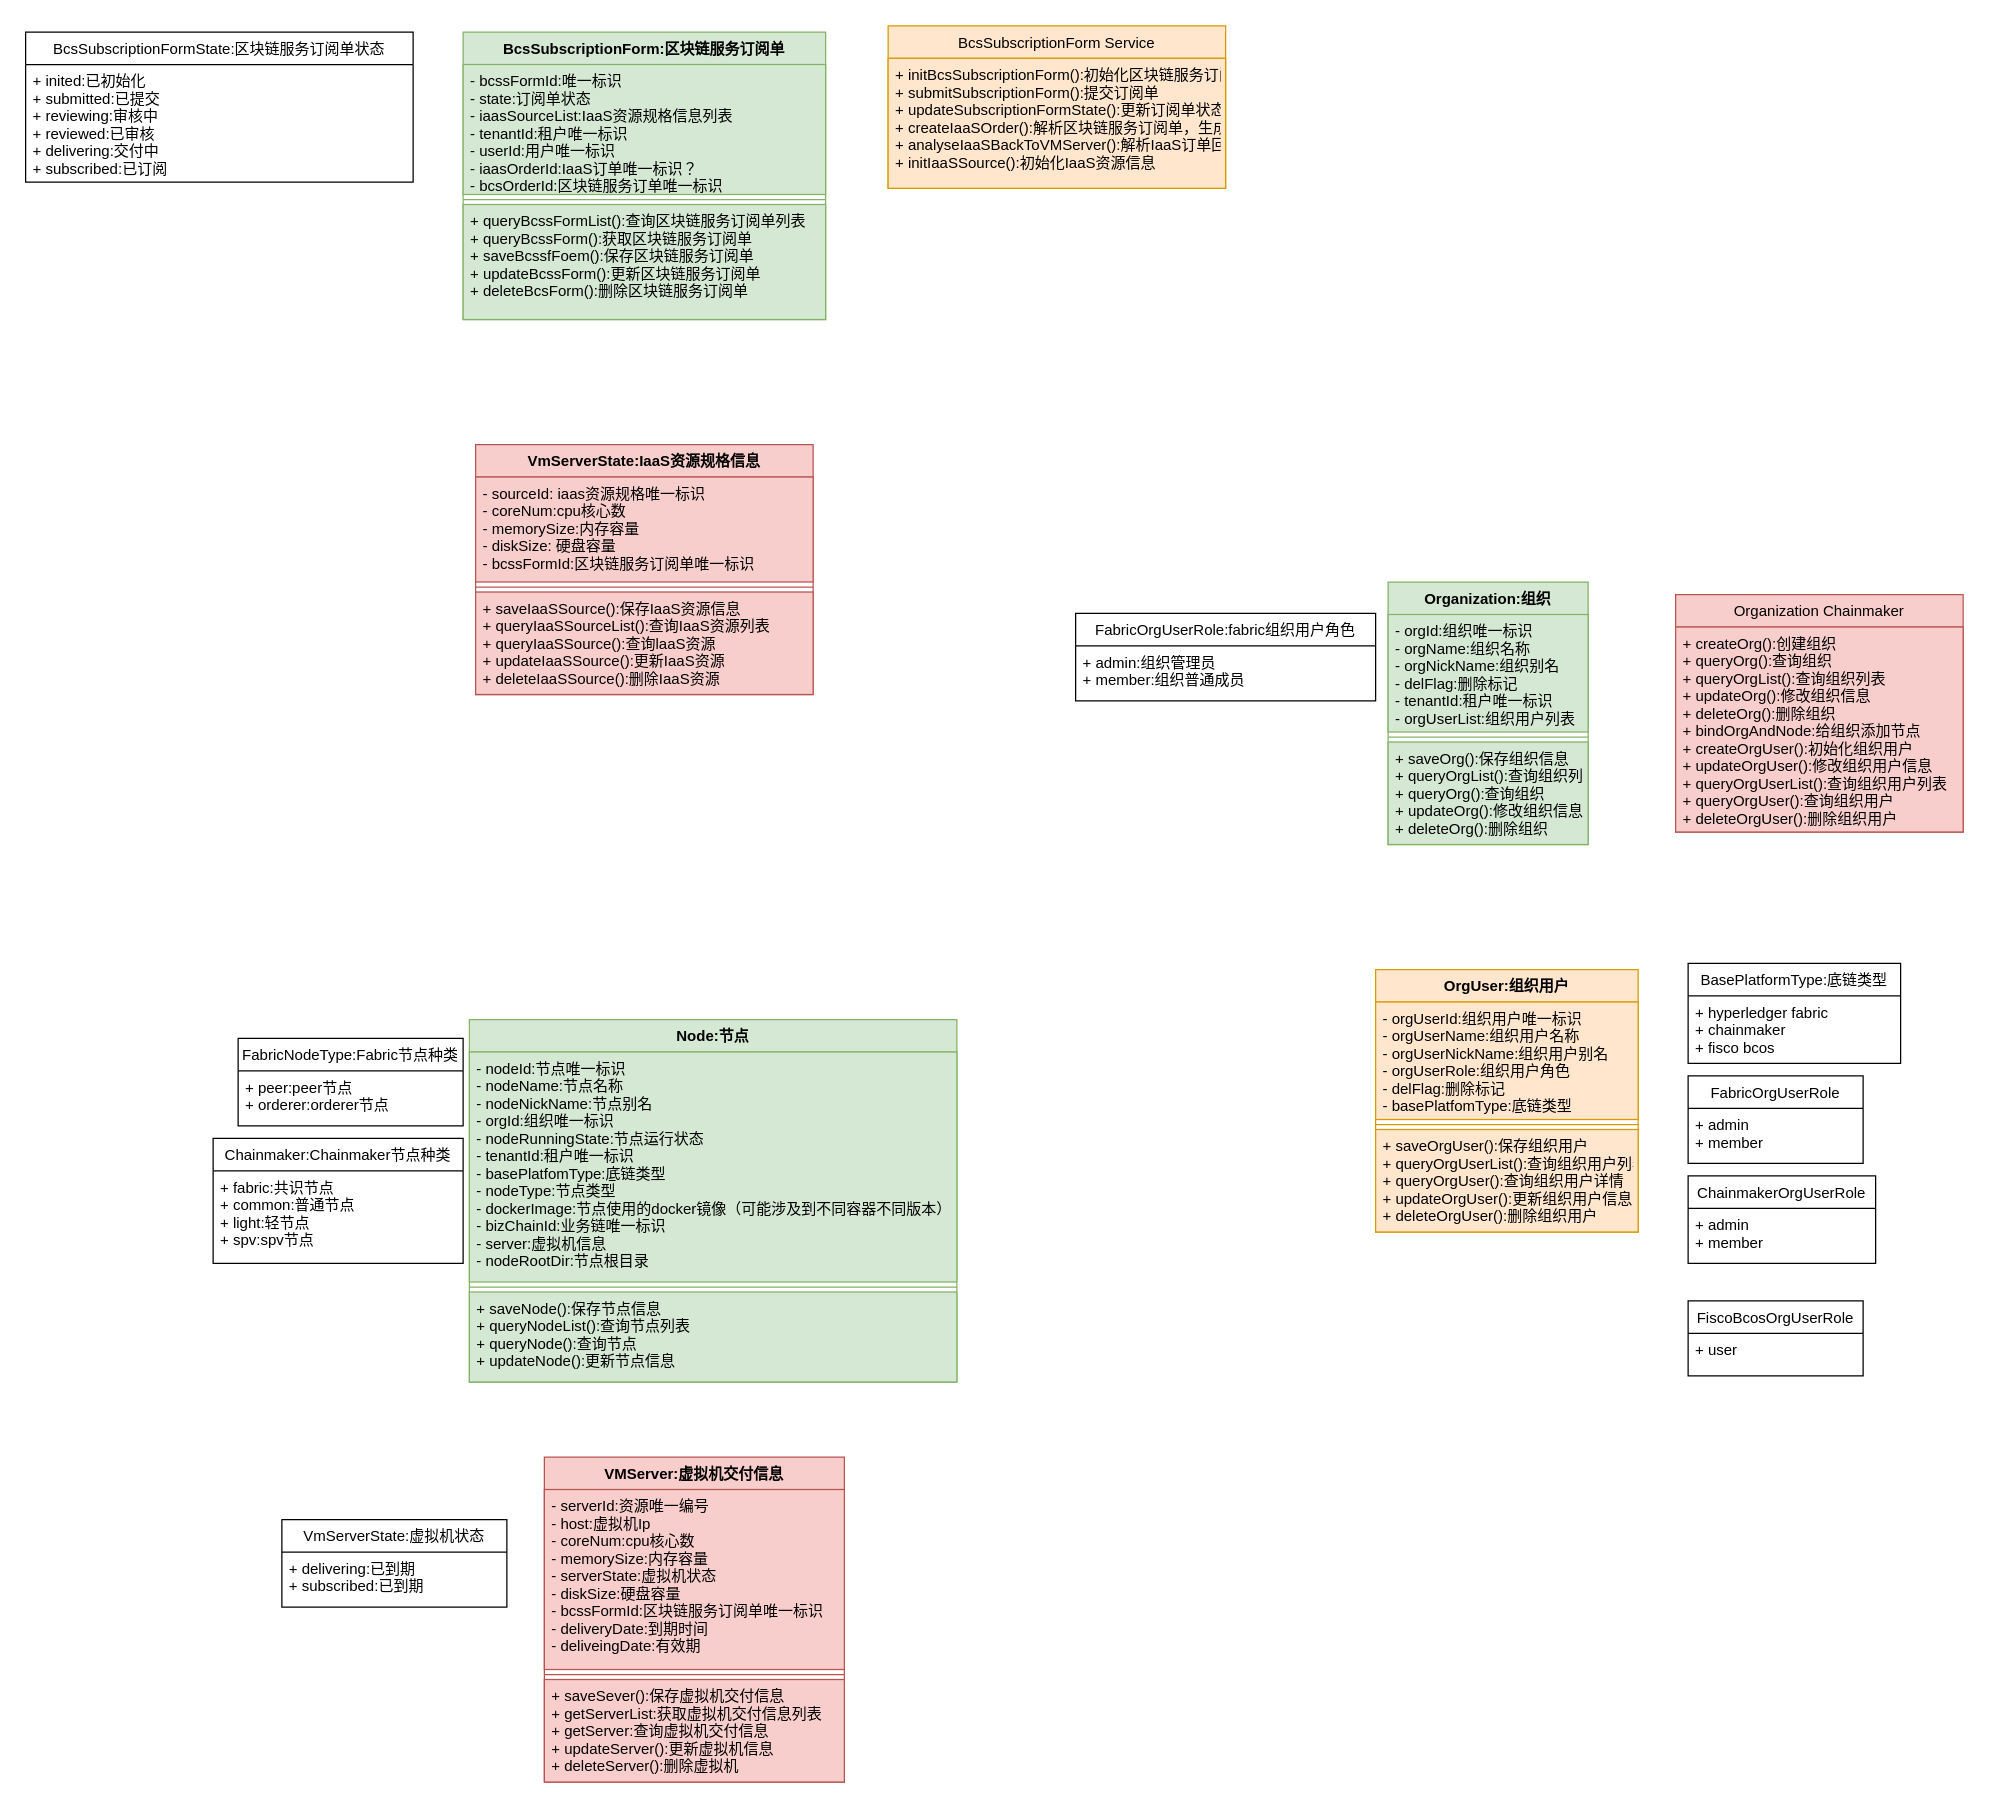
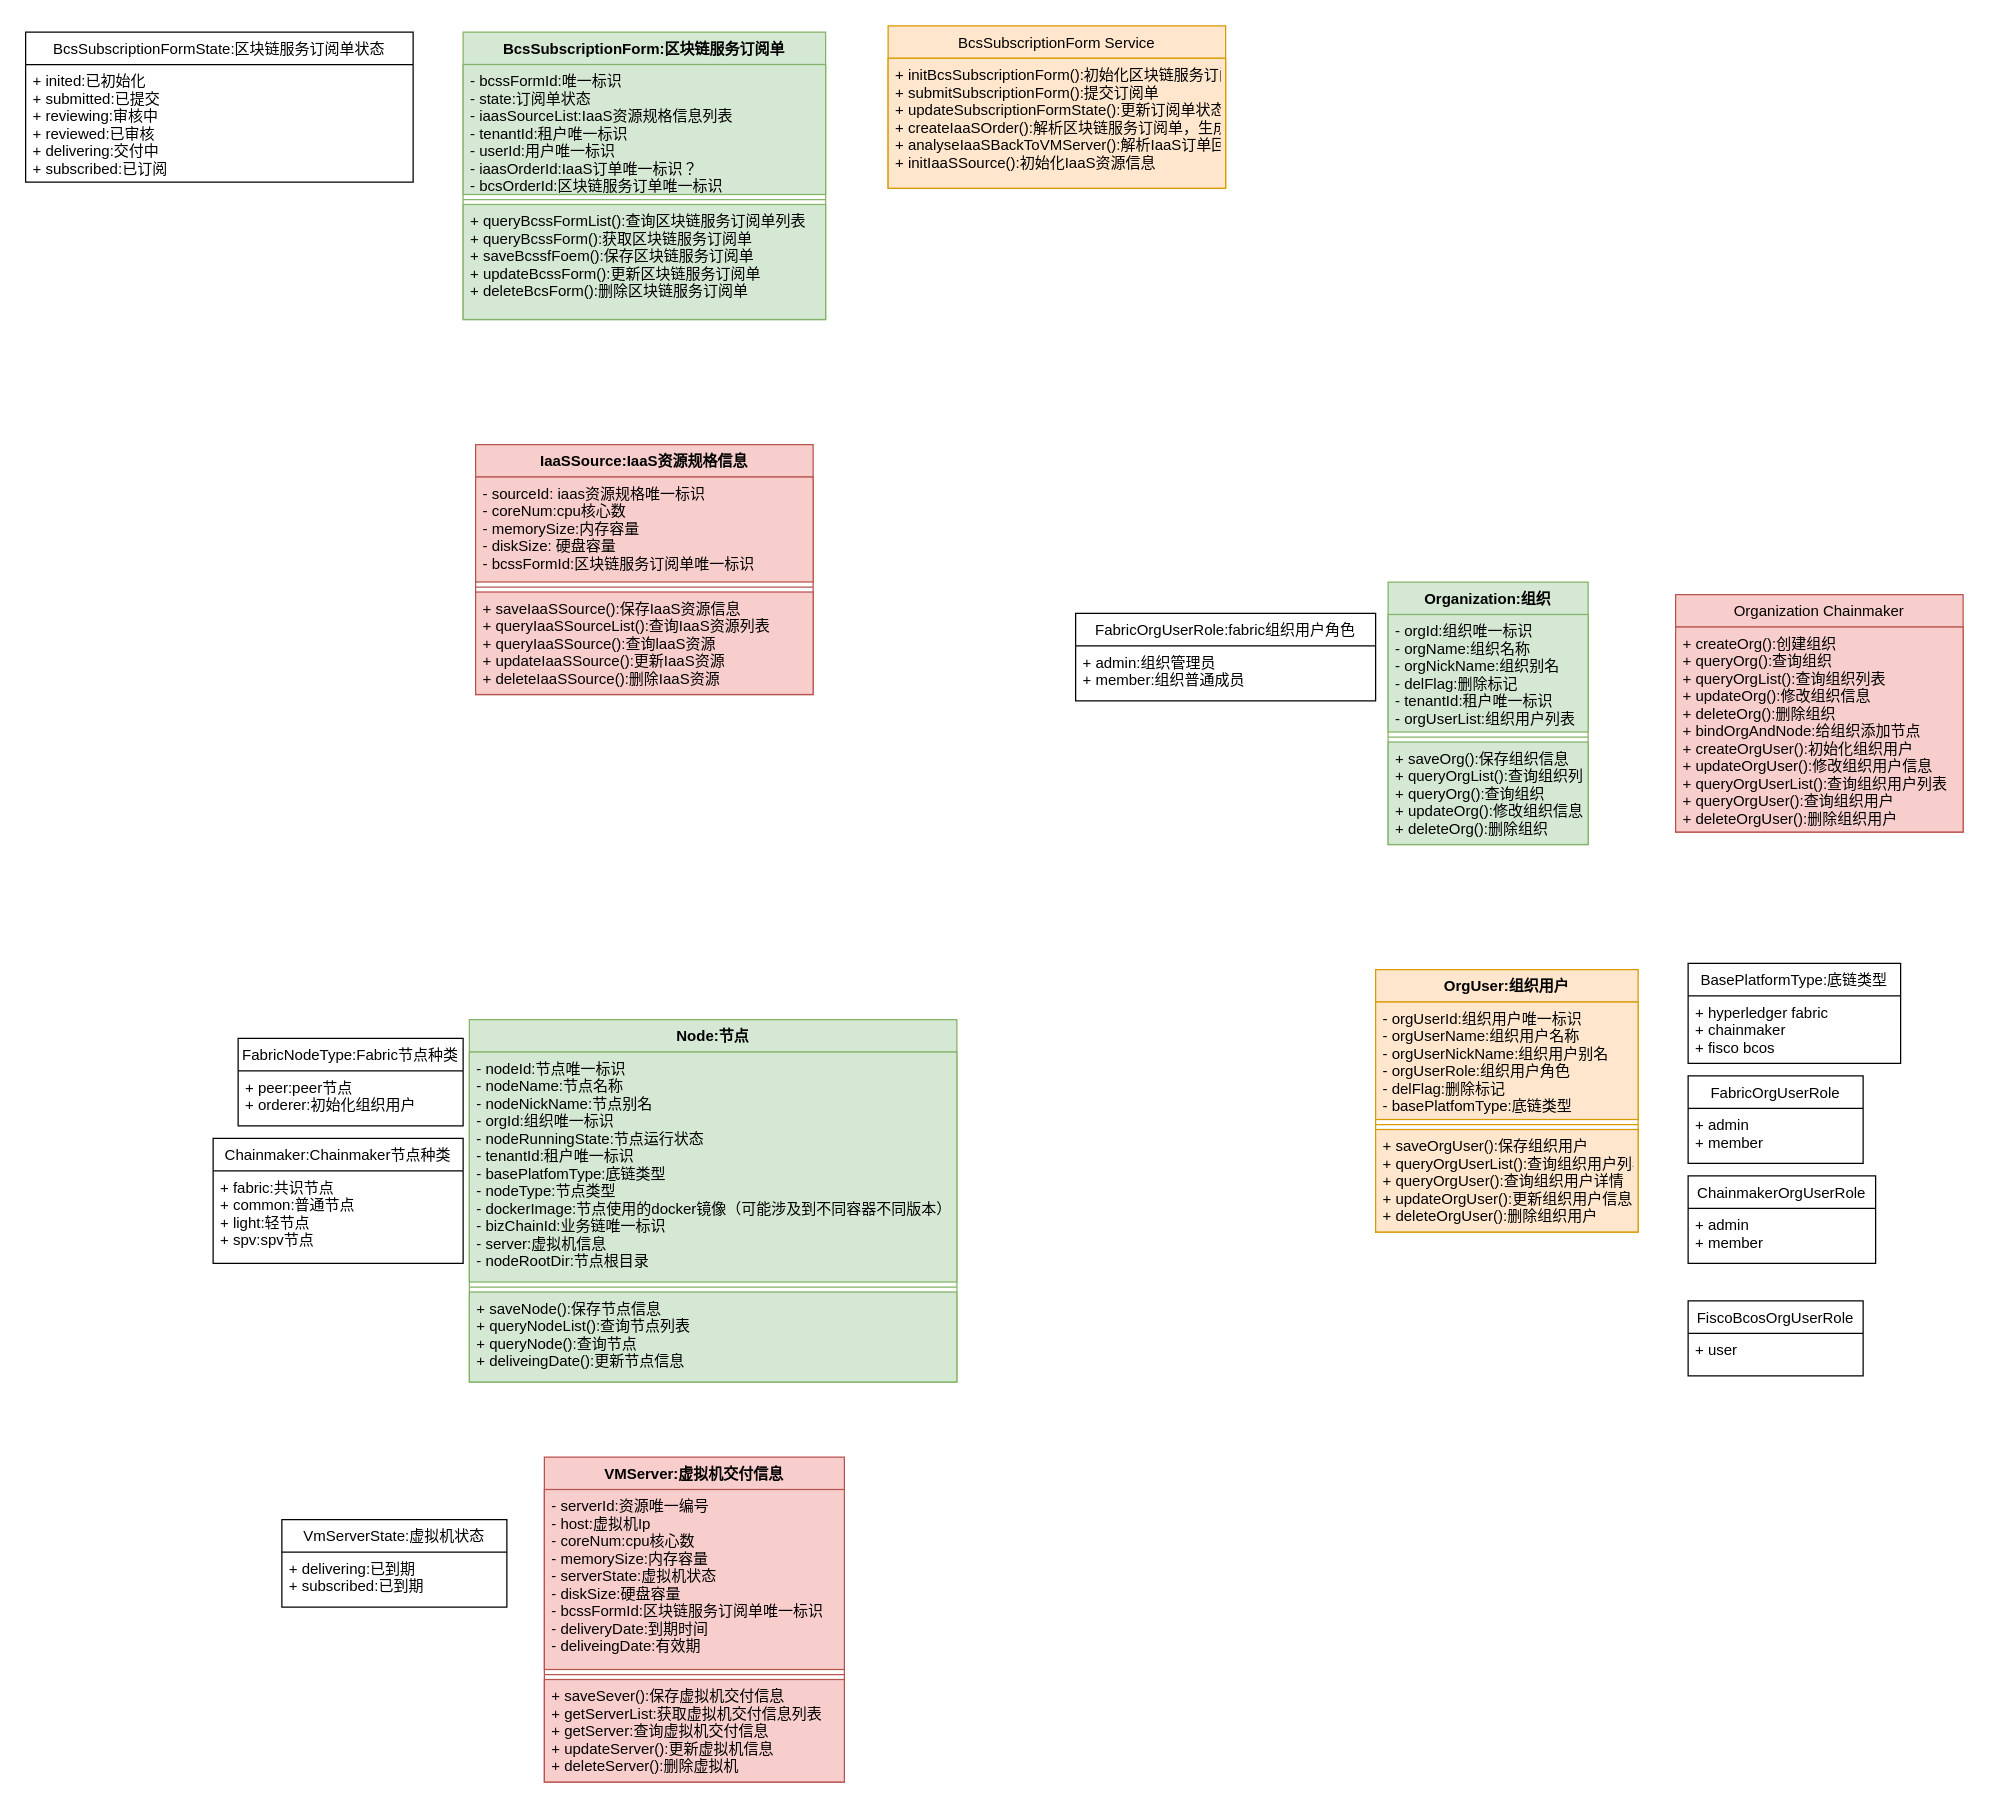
(644, 461) -> (644, 461)
(302, 1088) -> (302, 1088)
(572, 1309) -> (572, 1309)
